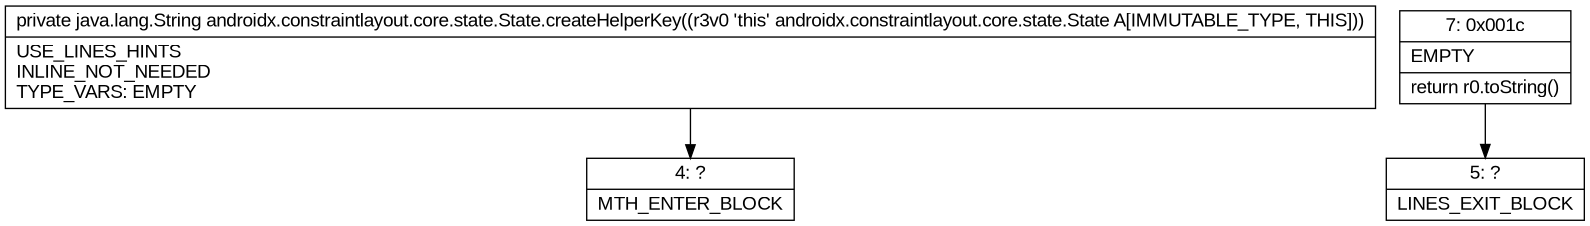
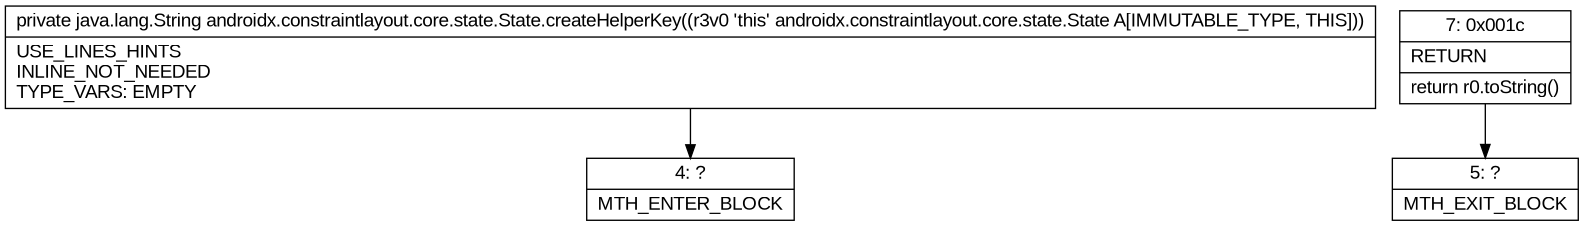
(1443, 57) -> (1449, 57)
(1485, 204) -> (1485, 204)
